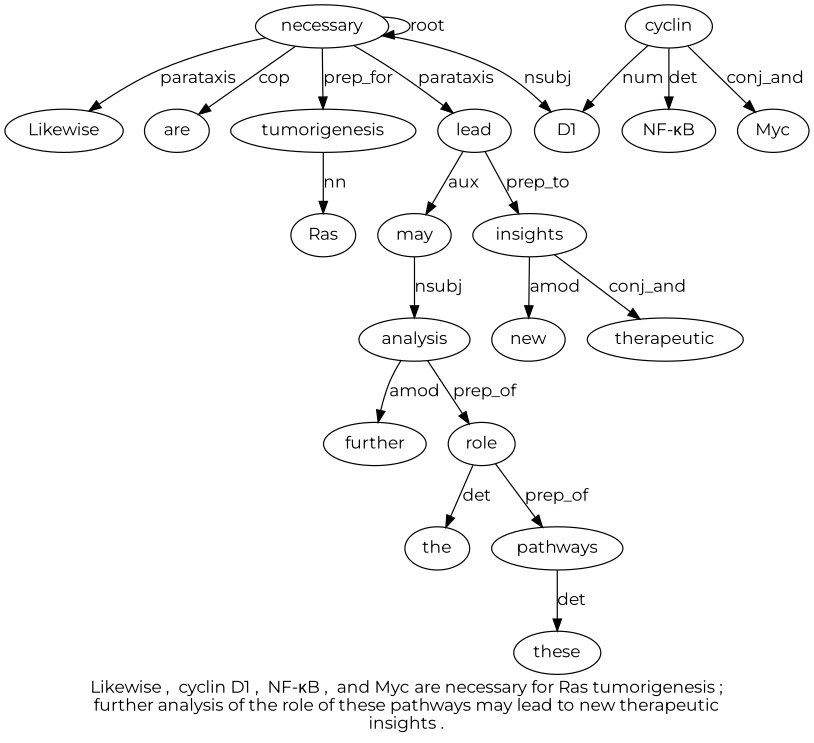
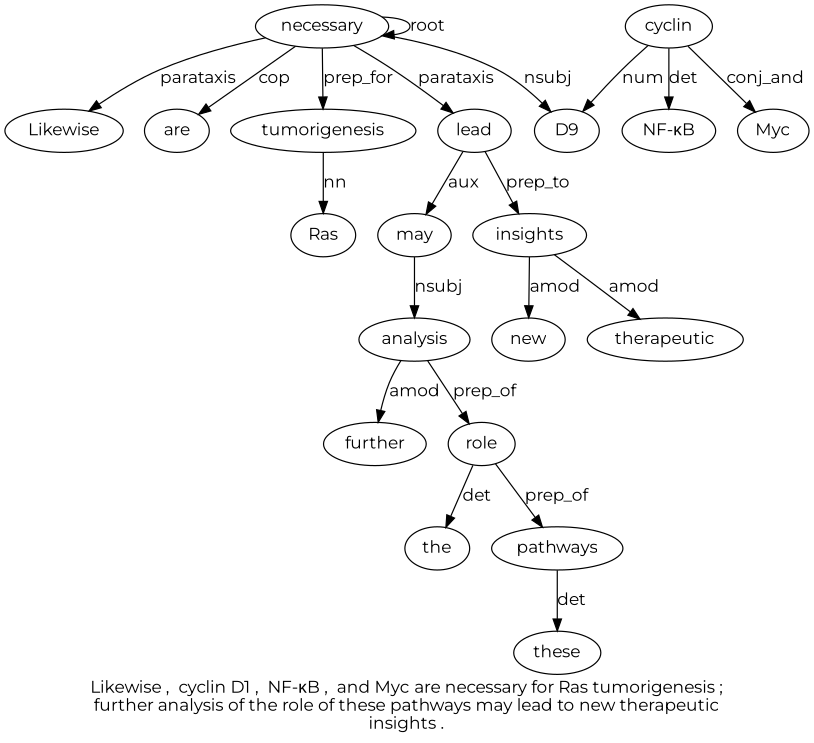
(567, 131) -> (567, 131)
(648, 287) -> (635, 287)
